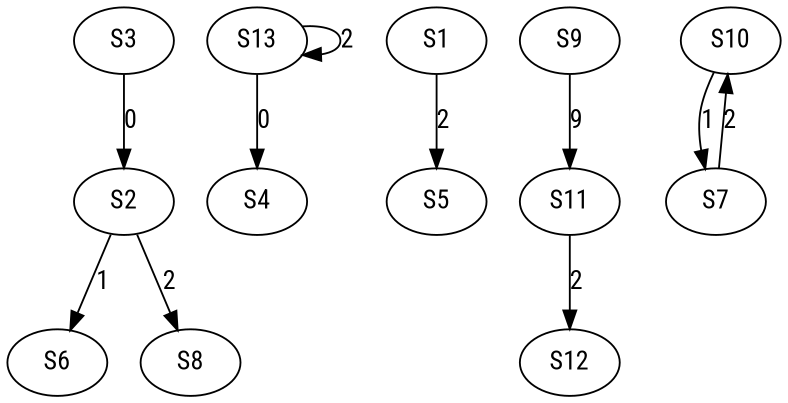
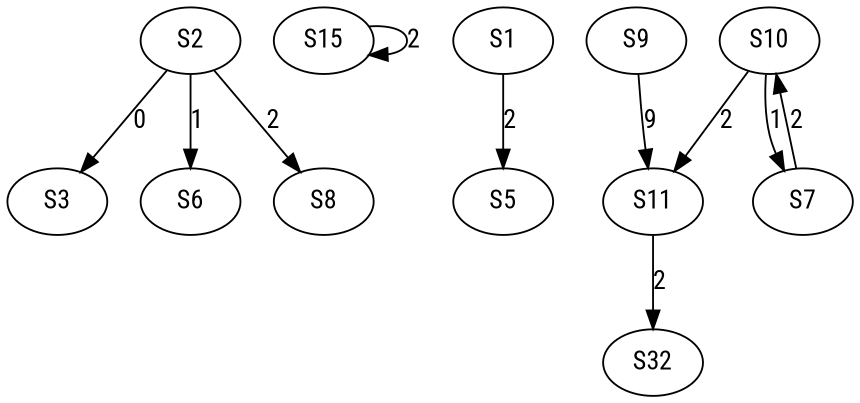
(257, 41) -> (324, 41)
(124, 112) -> (130, 114)
none -> (717, 114)
(257, 202) -> none
(570, 363) -> (653, 363)
